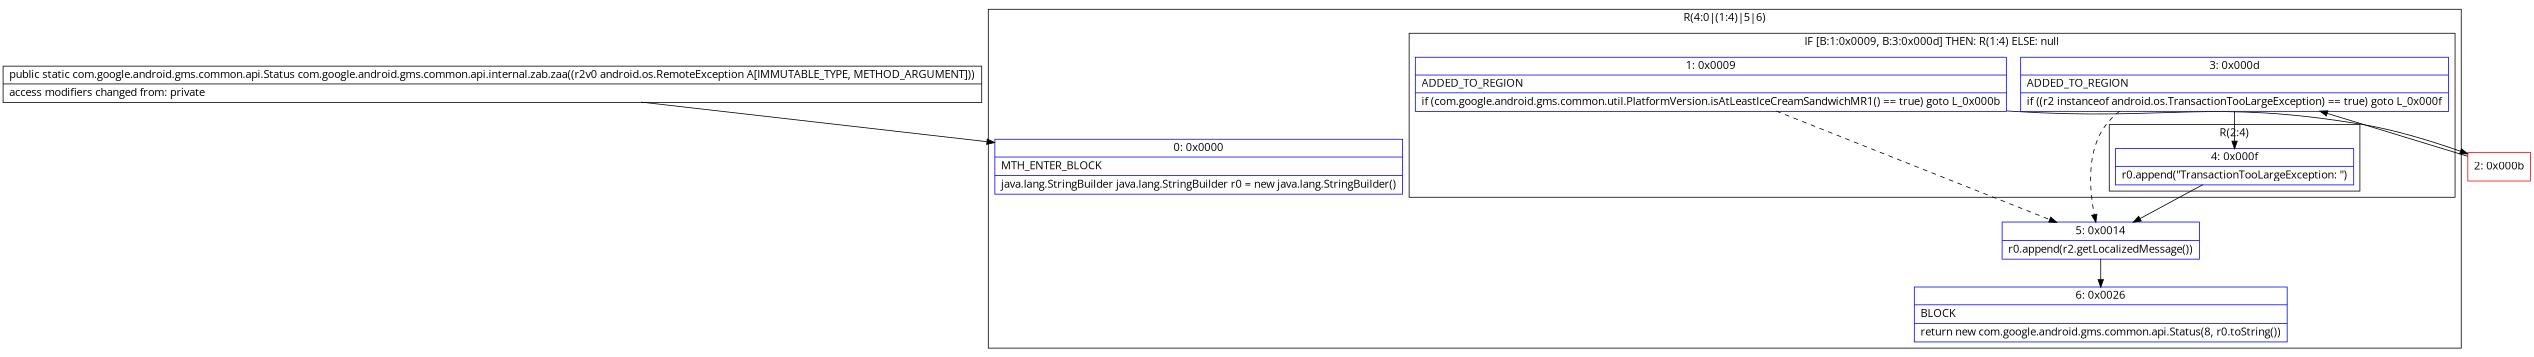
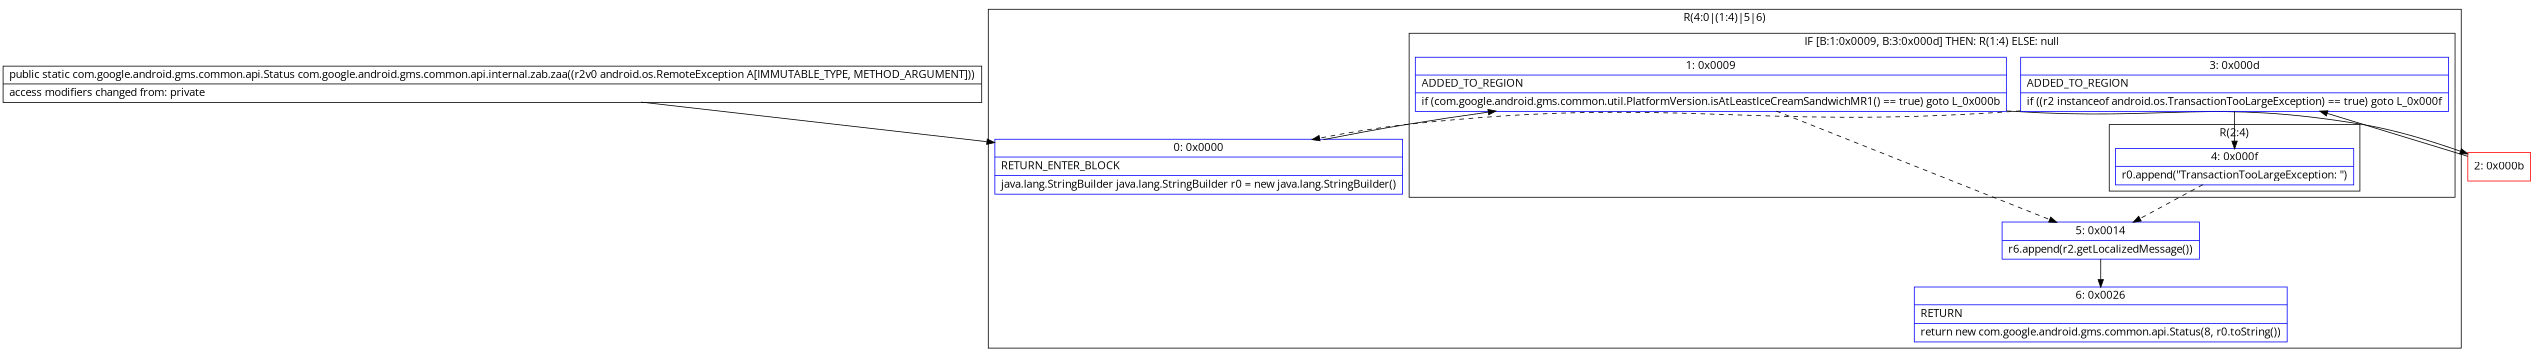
none -> (1406, 125)
(2092, 159) -> (1670, 113)
(1051, 166) -> (1061, 166)
(2170, 202) -> (2170, 202)
(2101, 249) -> (2101, 249)
(1938, 314) -> (1942, 314)
